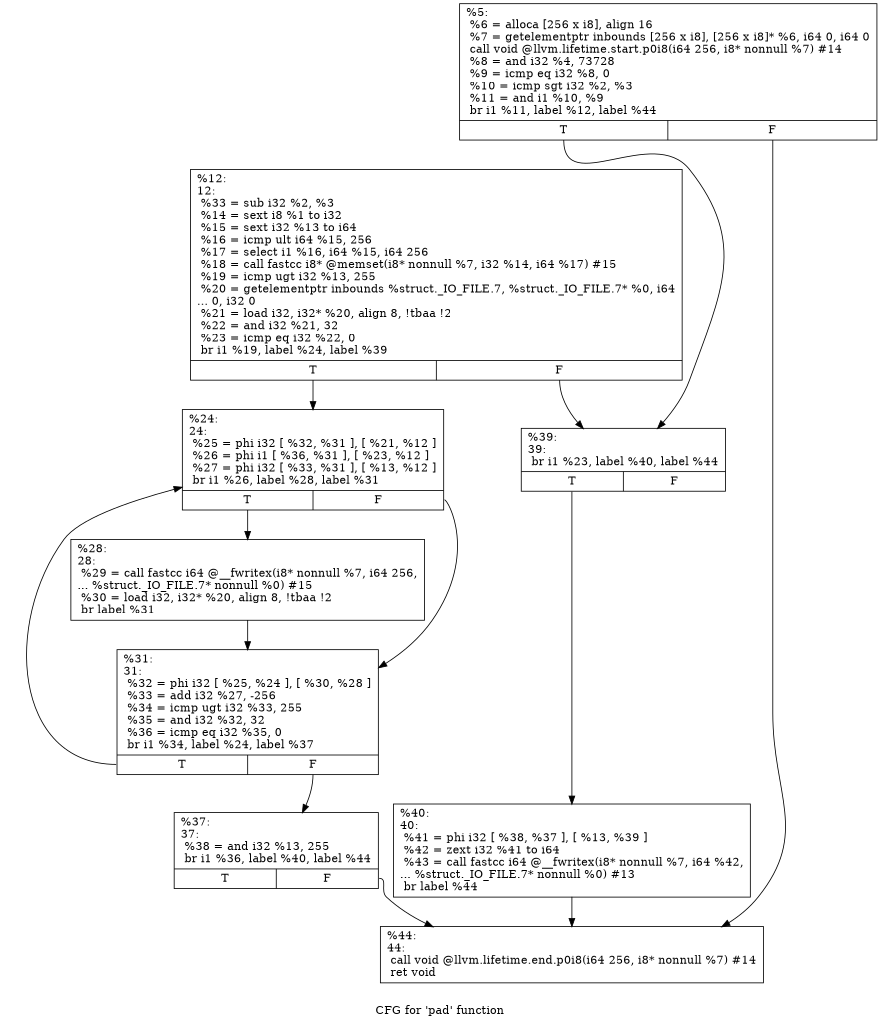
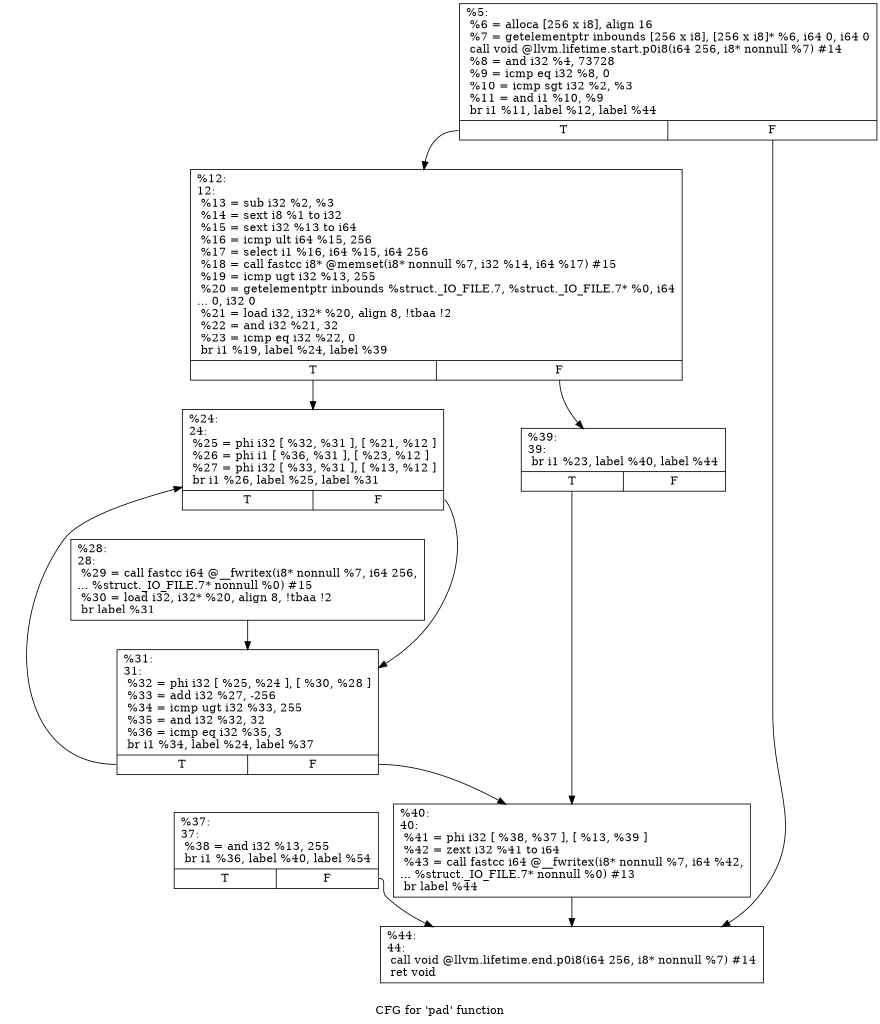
(266, 203) -> (266, 203)
(720, 226) -> (436, 140)
(284, 480) -> (284, 480)
(248, 521) -> none
(203, 733) -> (203, 733)
(311, 790) -> (441, 775)
(276, 859) -> (276, 859)
